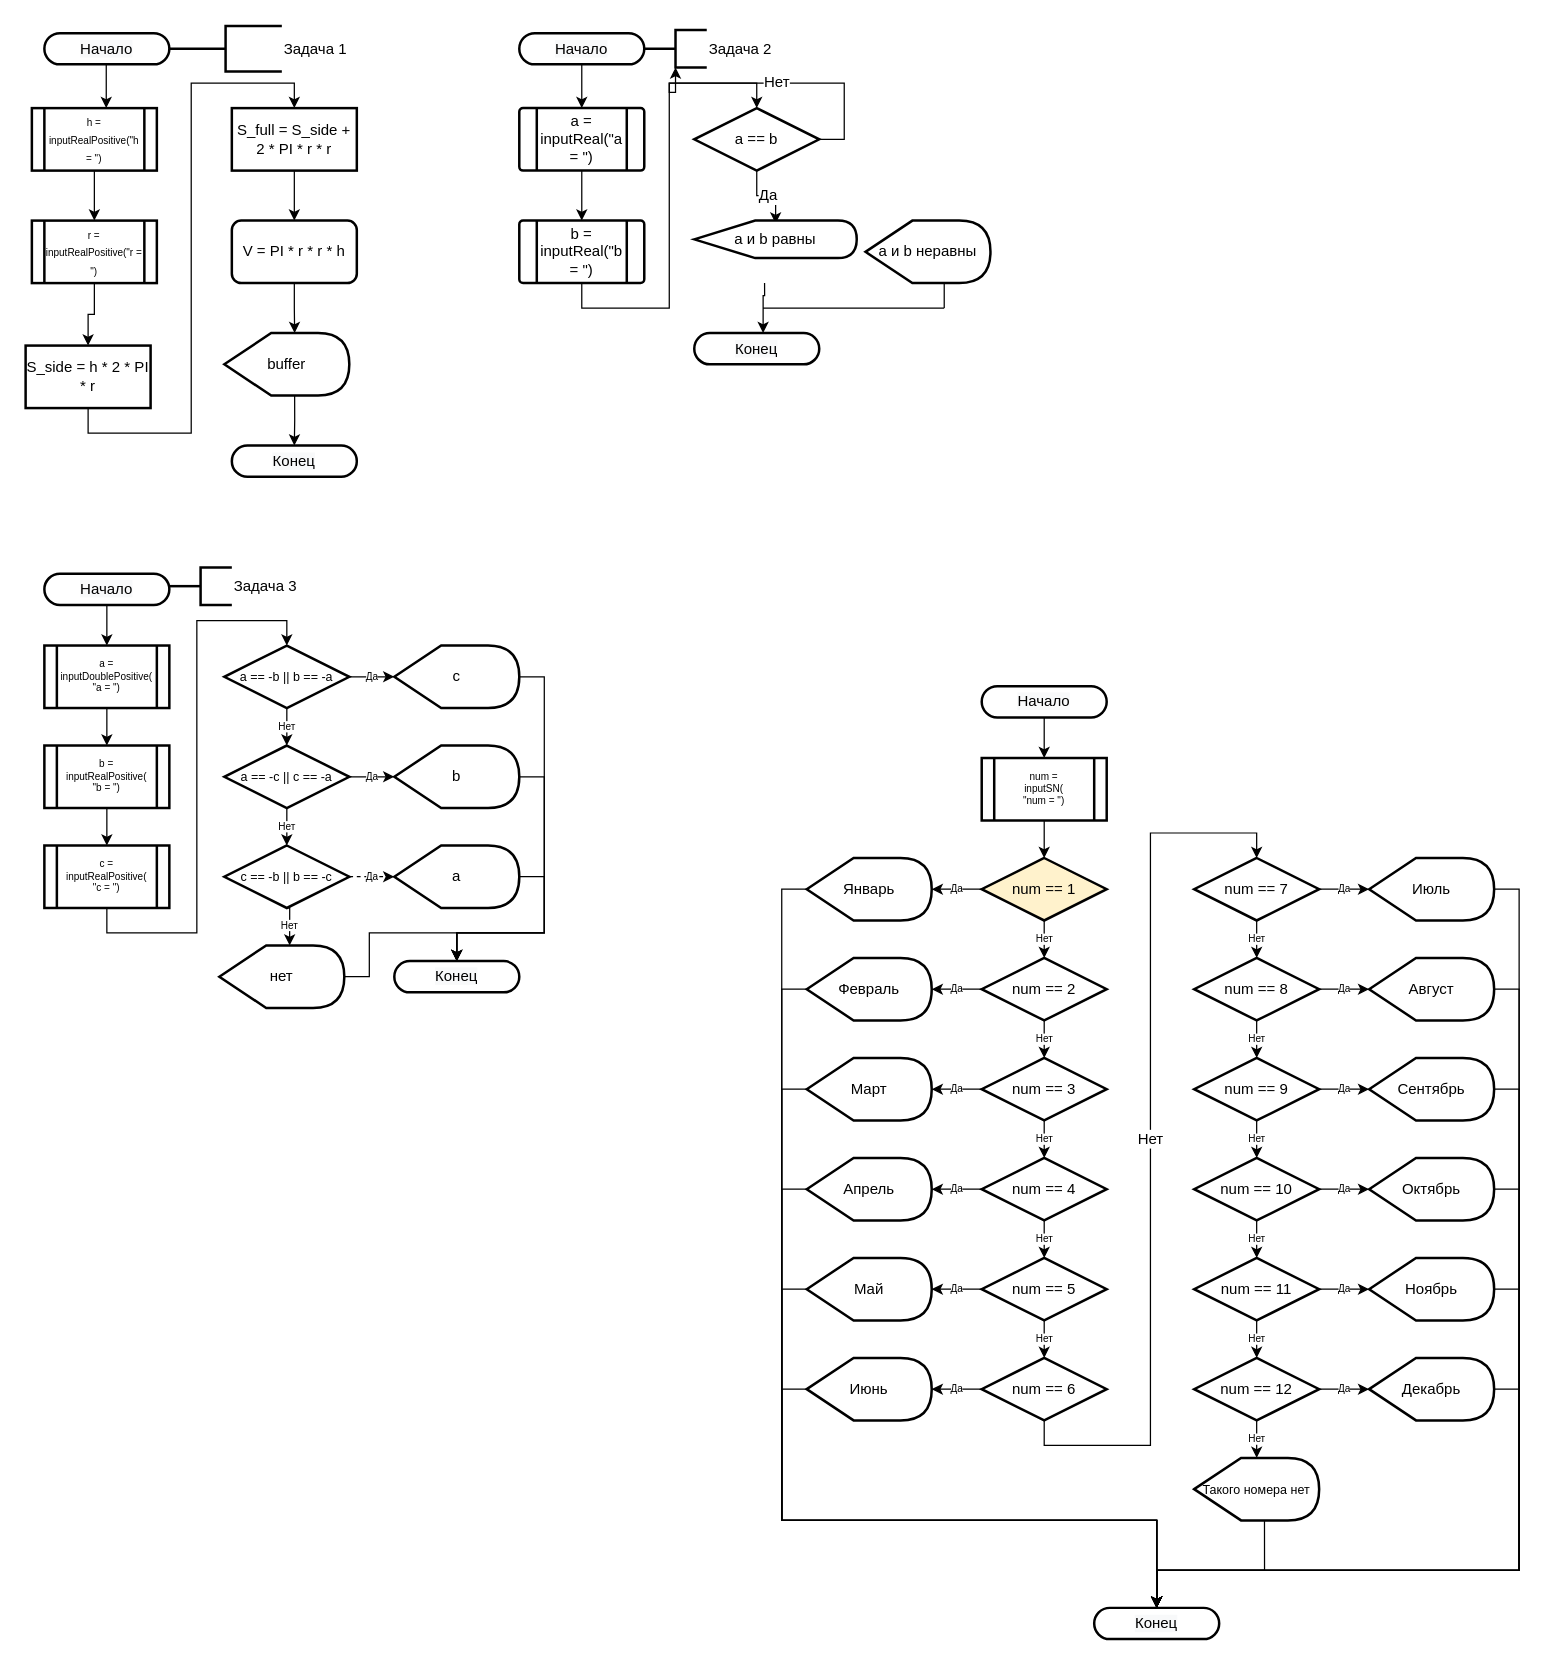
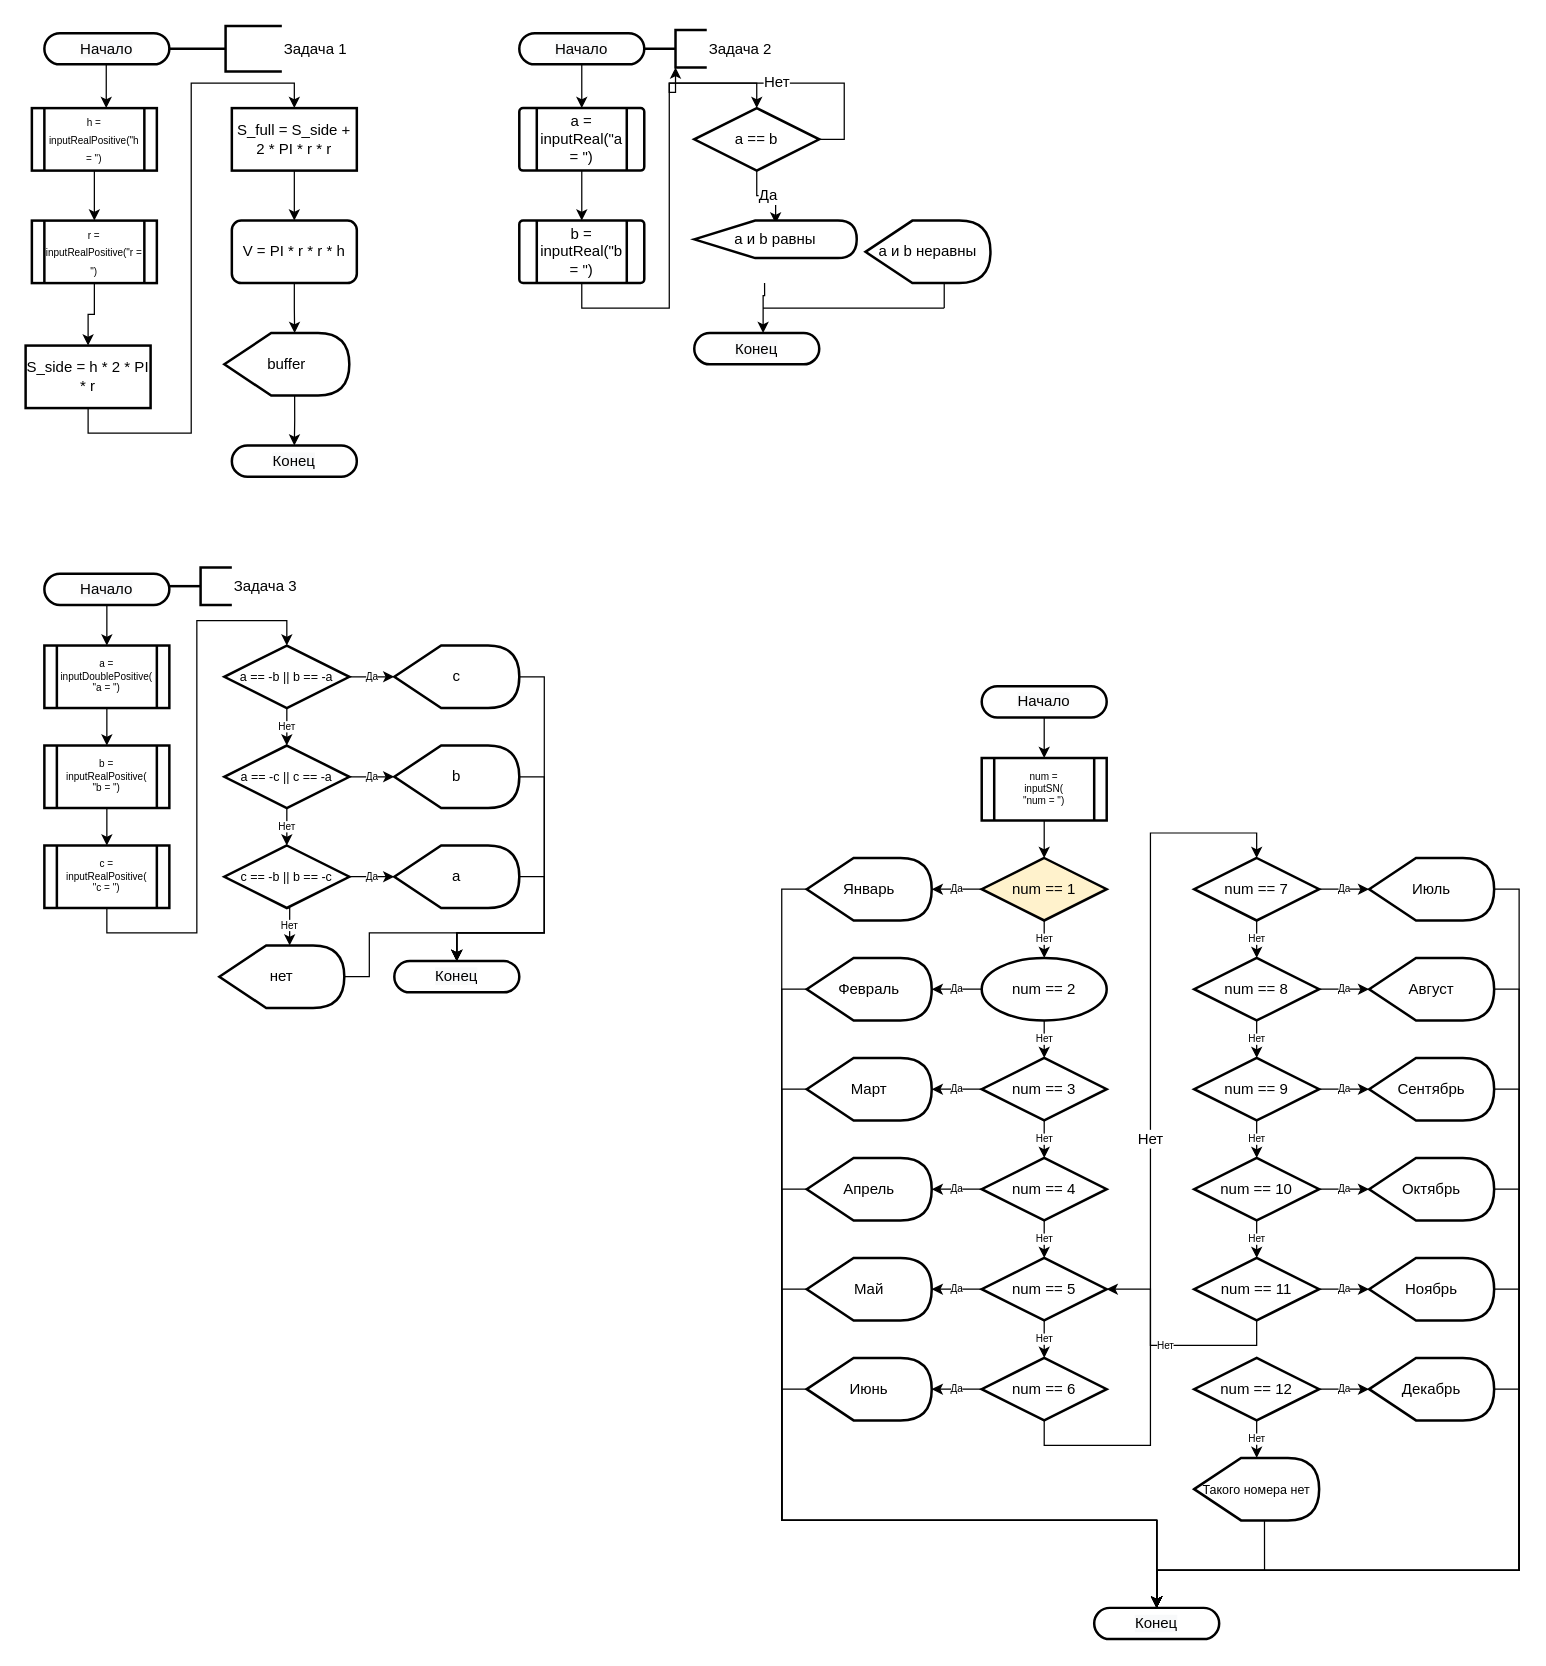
(358, 877) -> (358, 877)
(1044, 989) -> (1044, 989)
(1257, 1338) -> (1212, 1346)
